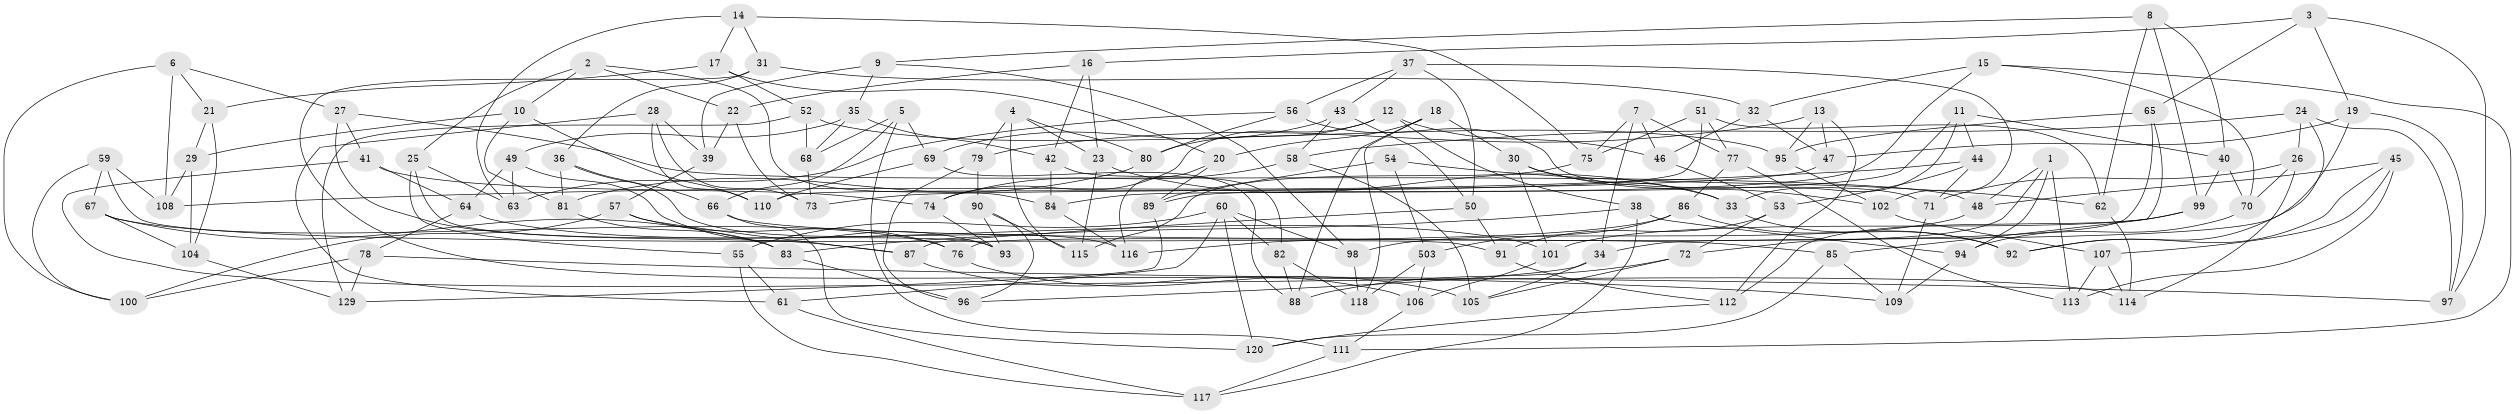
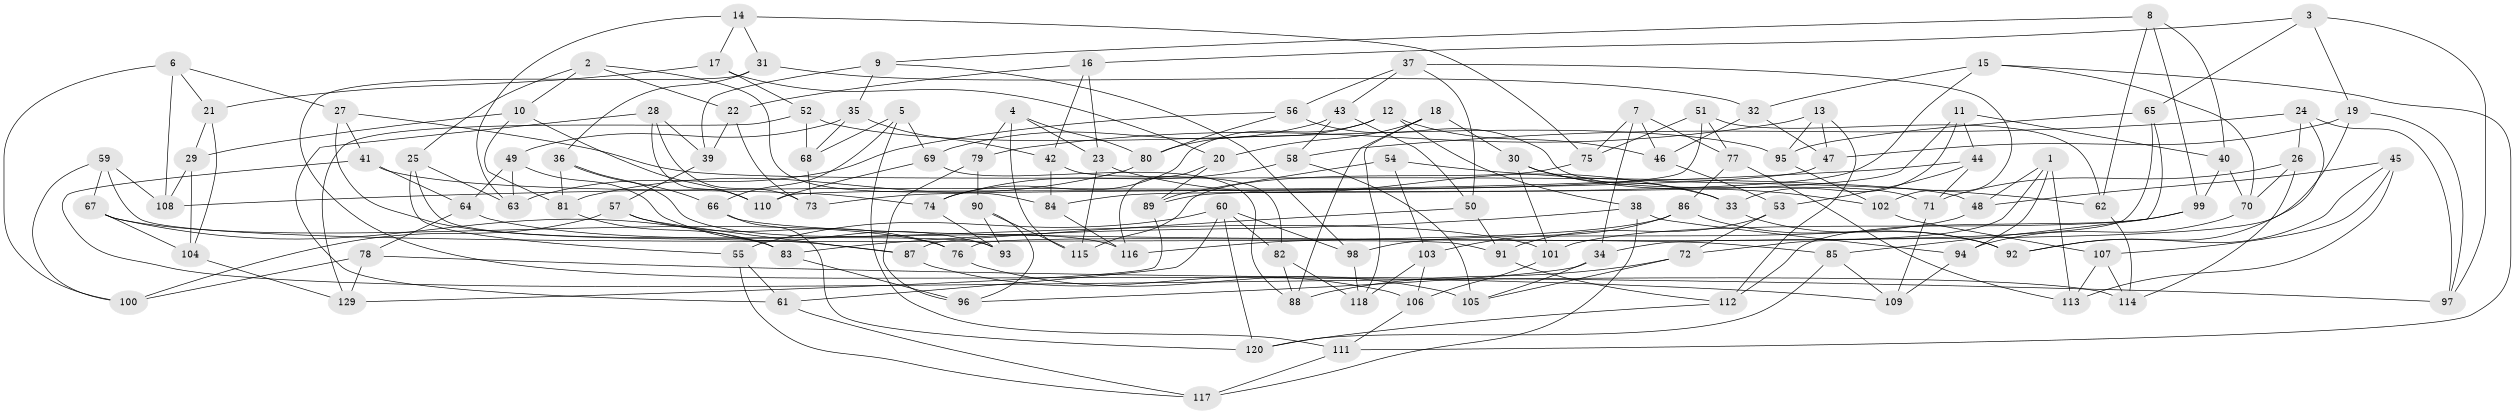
(1427, 255) -> (1427, 255)
